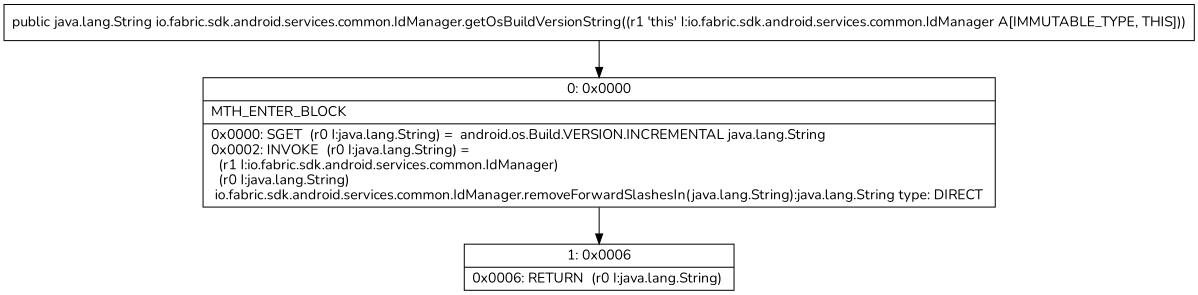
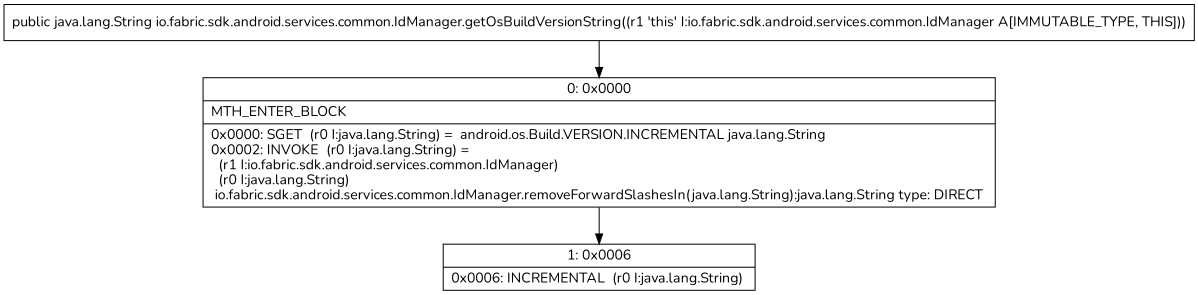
(599, 278) -> (599, 278)
